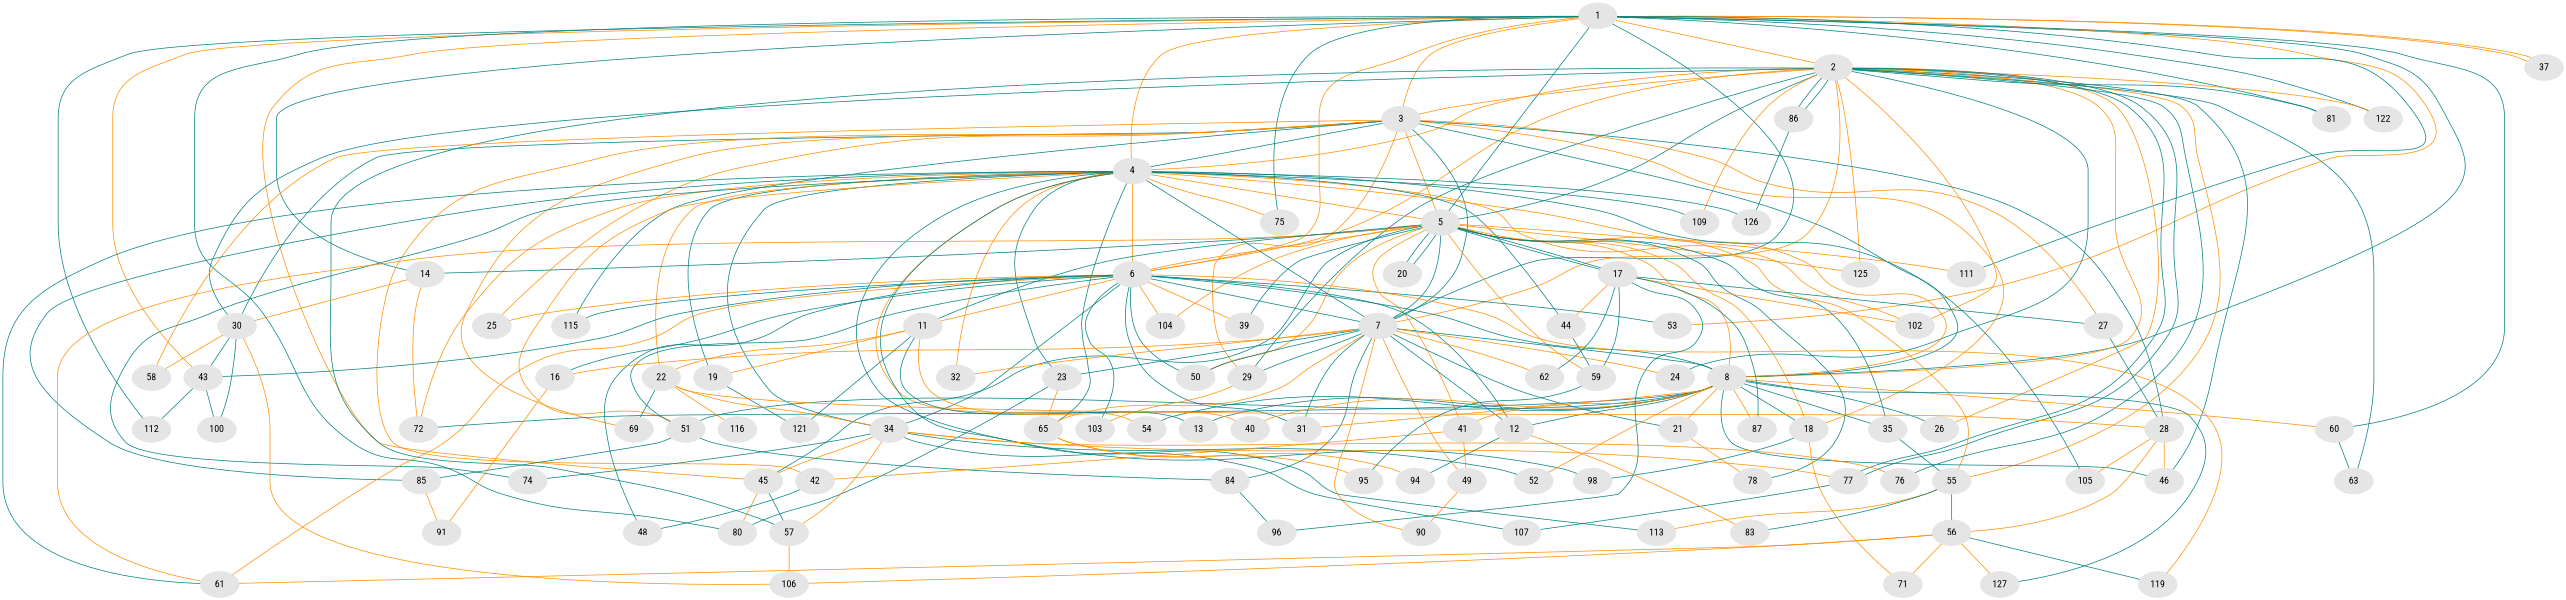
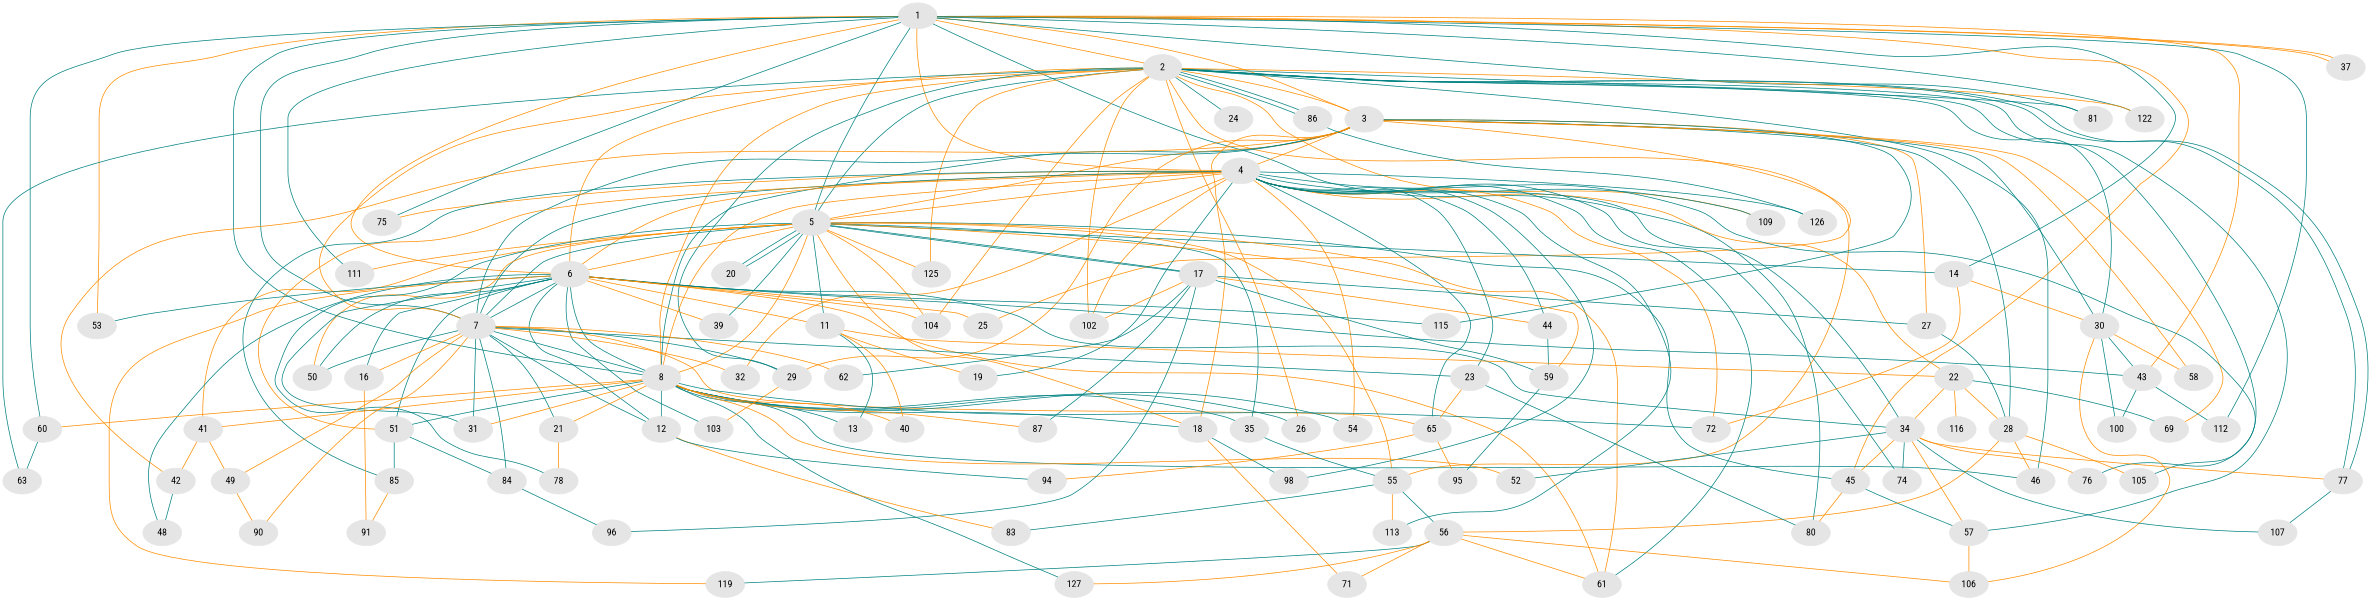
(1480, 108) -> (1022, 207)
(1267, 145) -> (1304, 146)
(1528, 348) -> none
(800, 429) -> none
